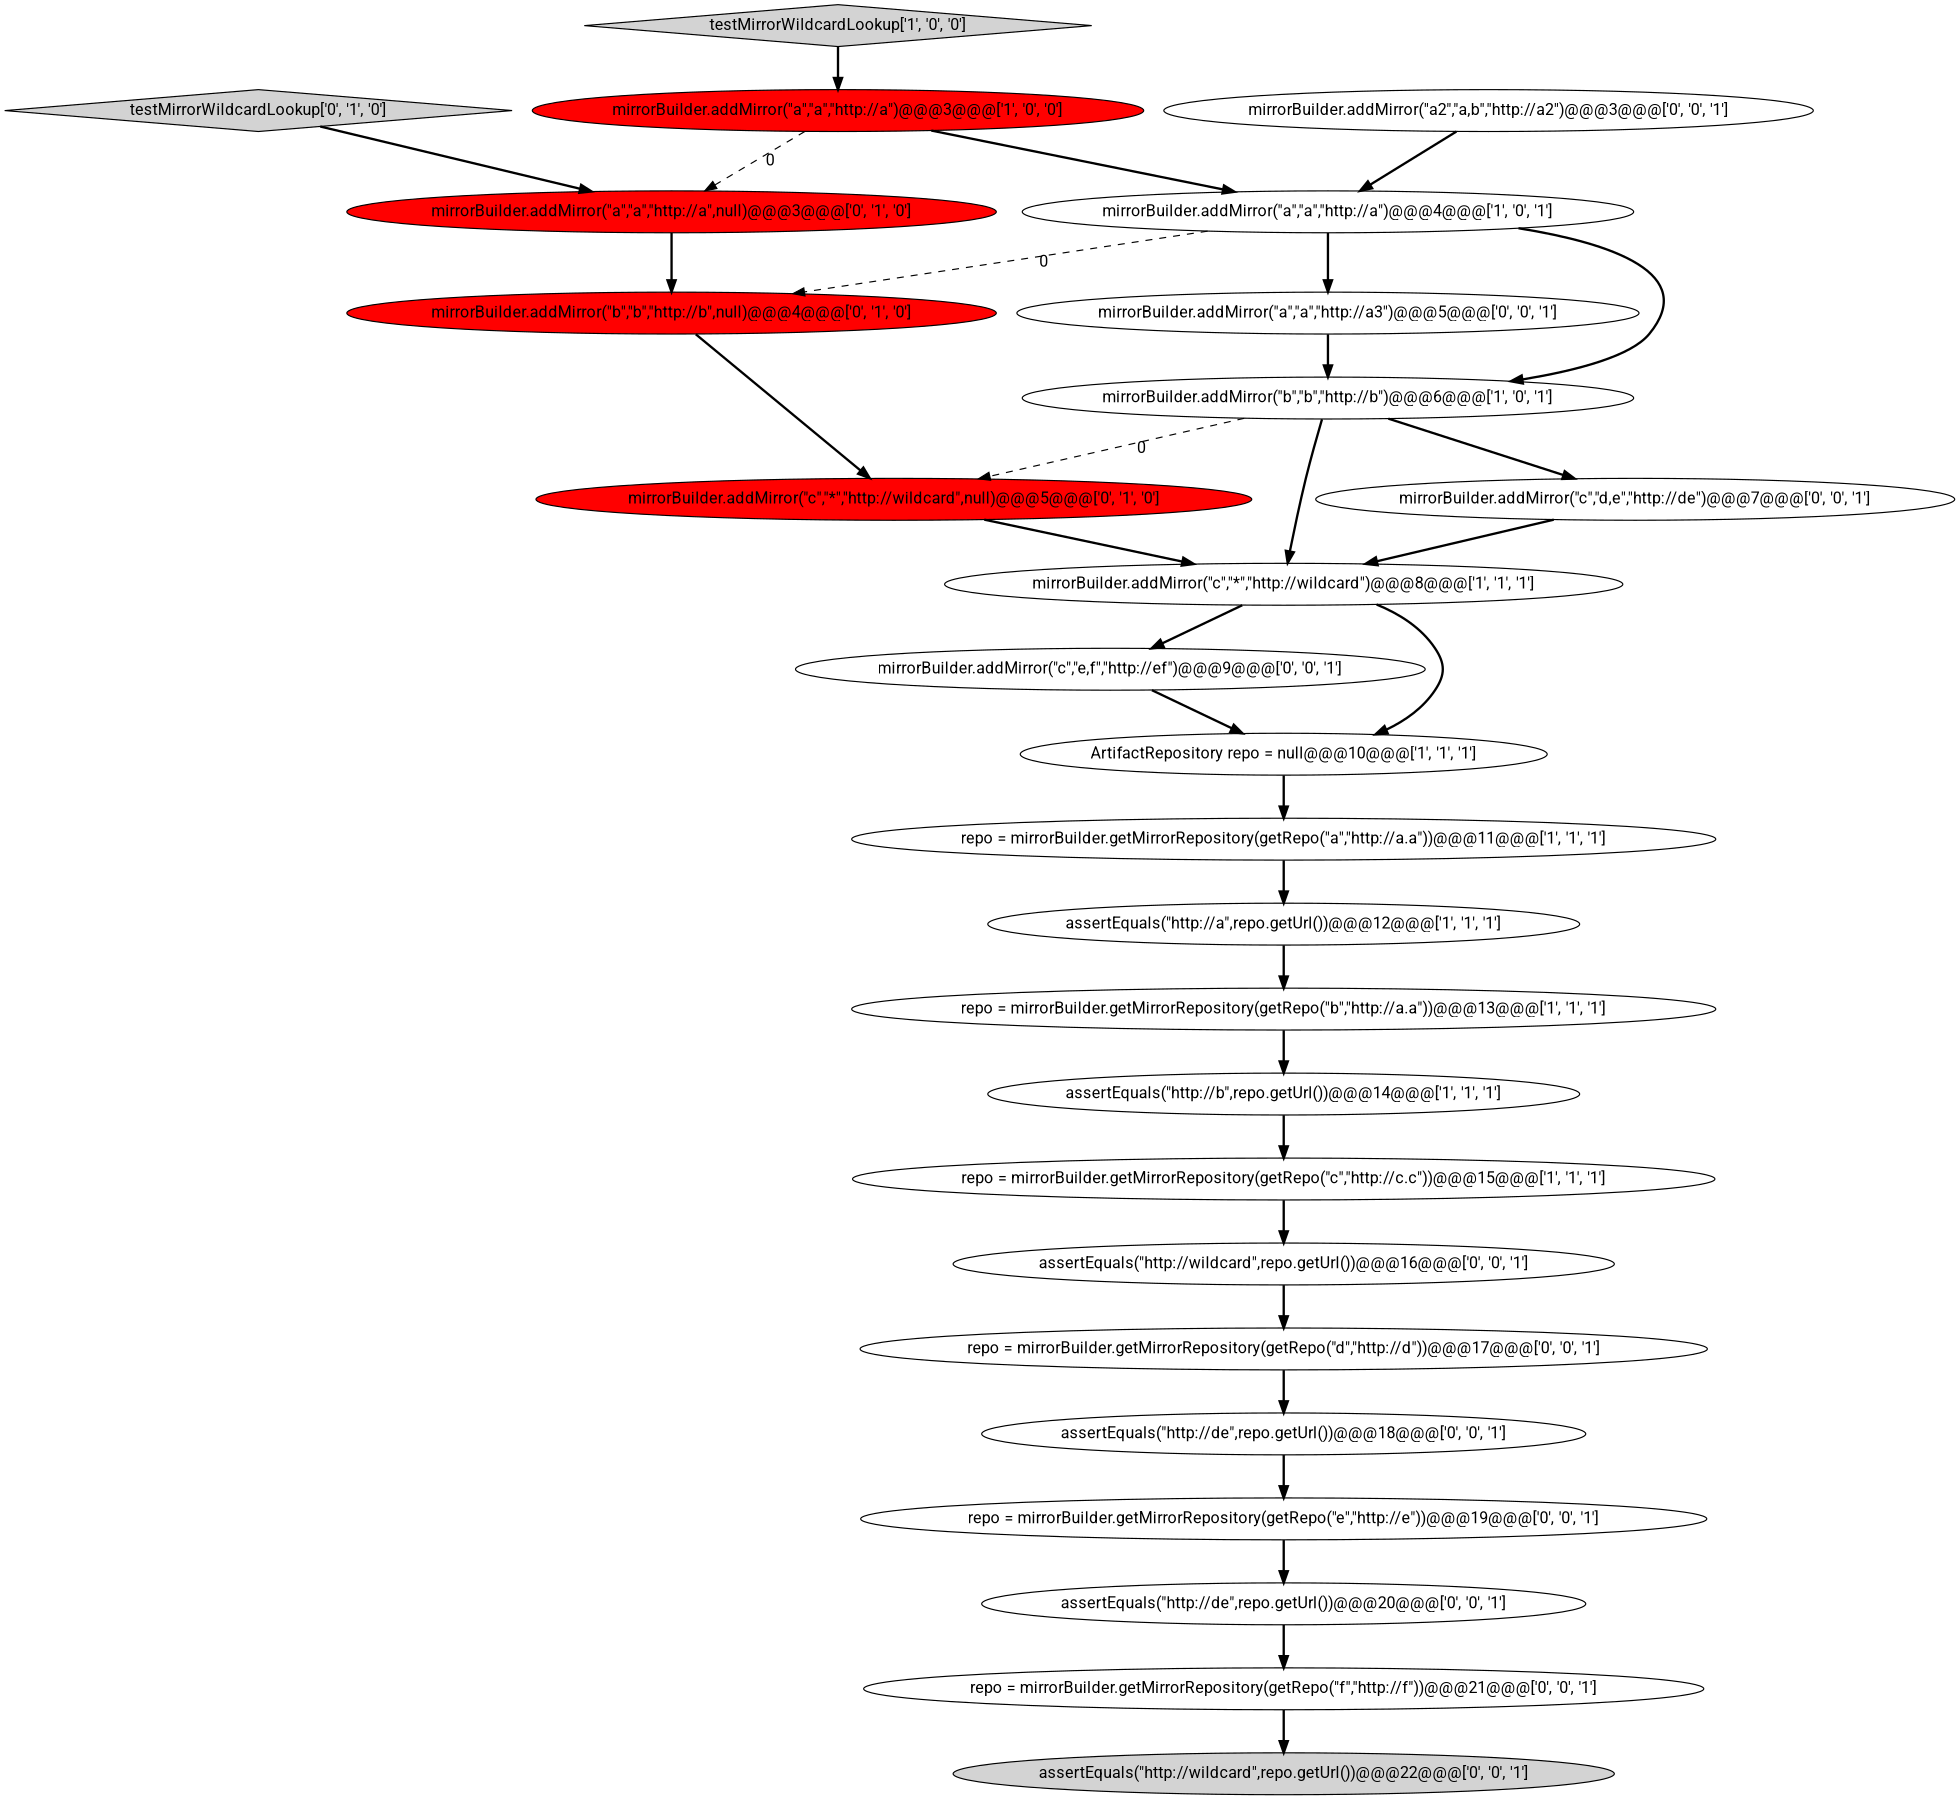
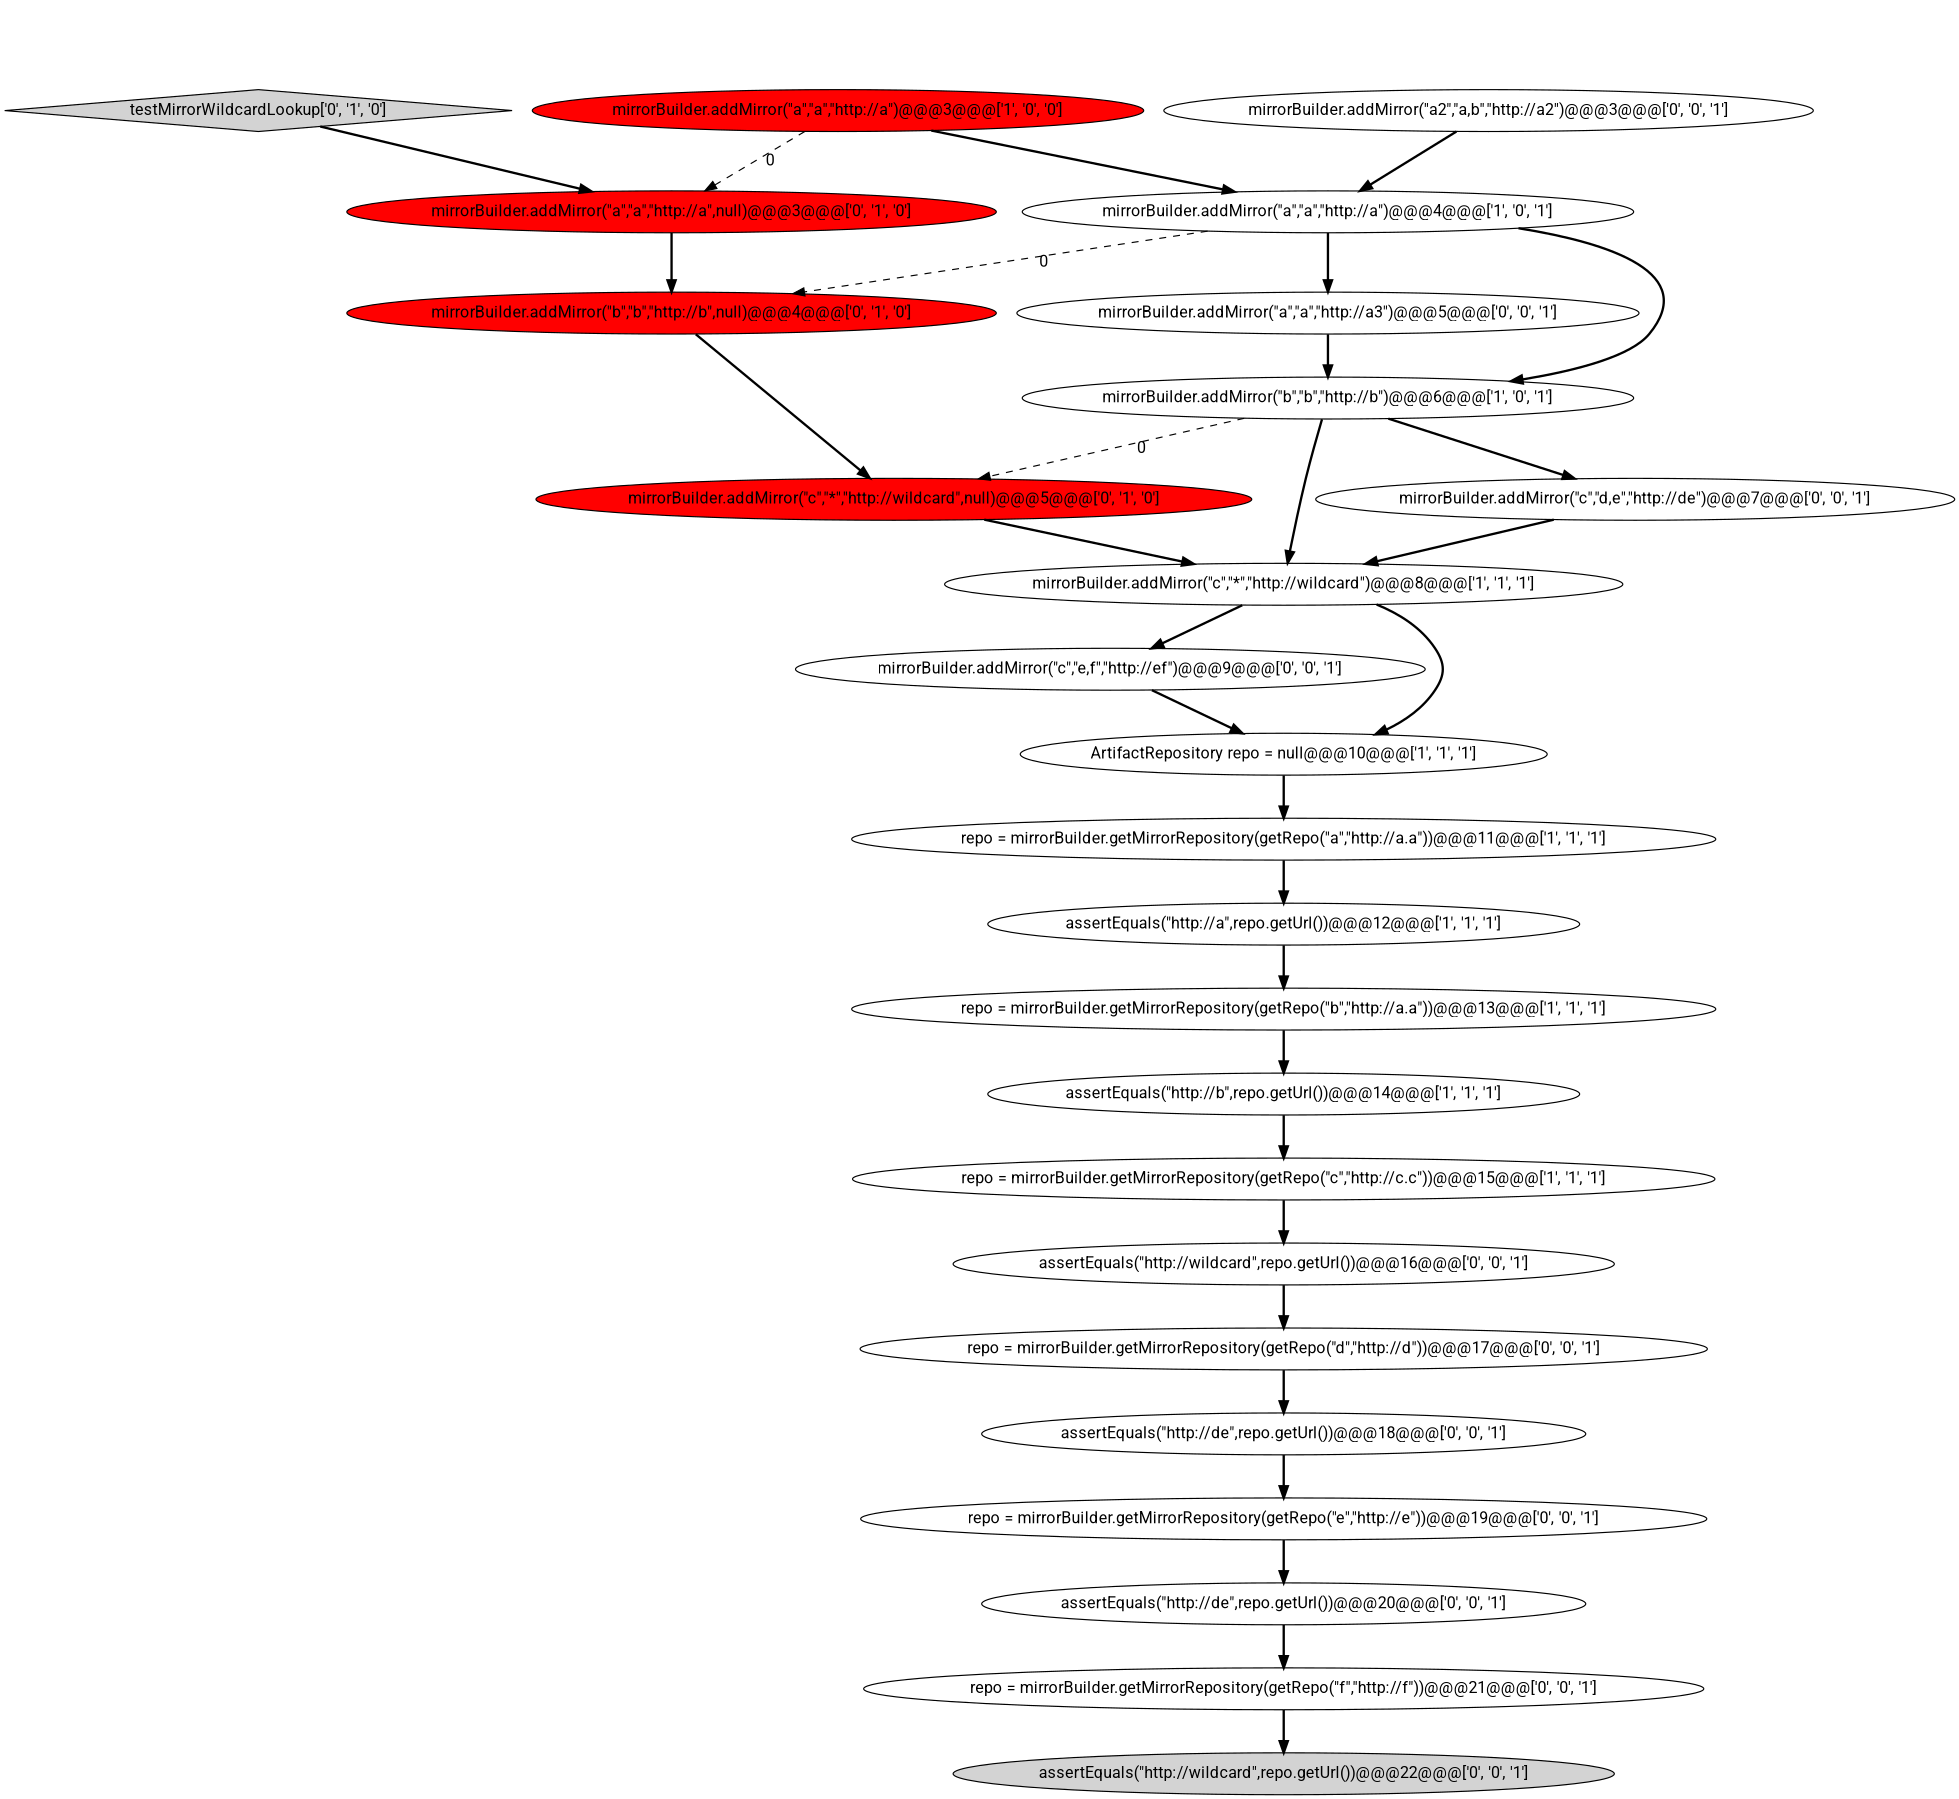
(838, 26) -> none
